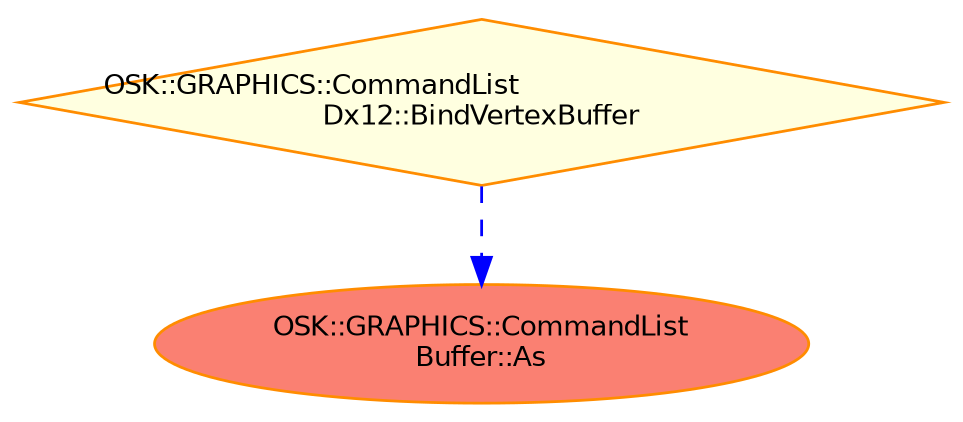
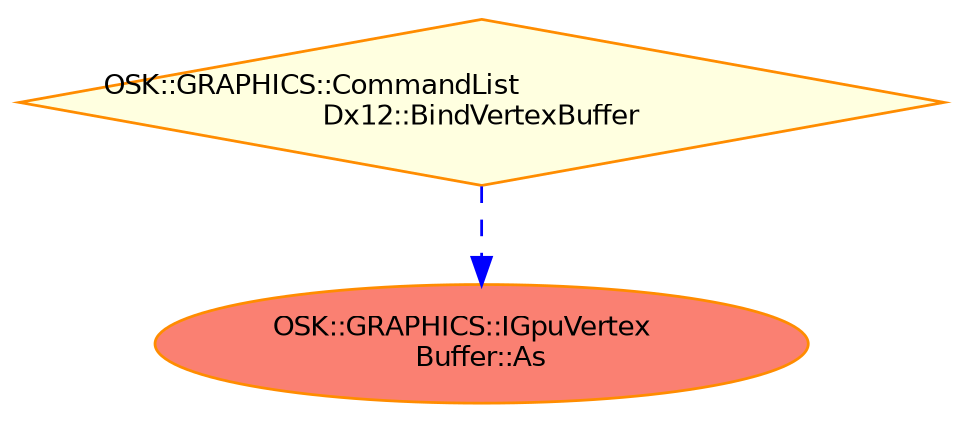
(482, 344) -> (482, 344)
